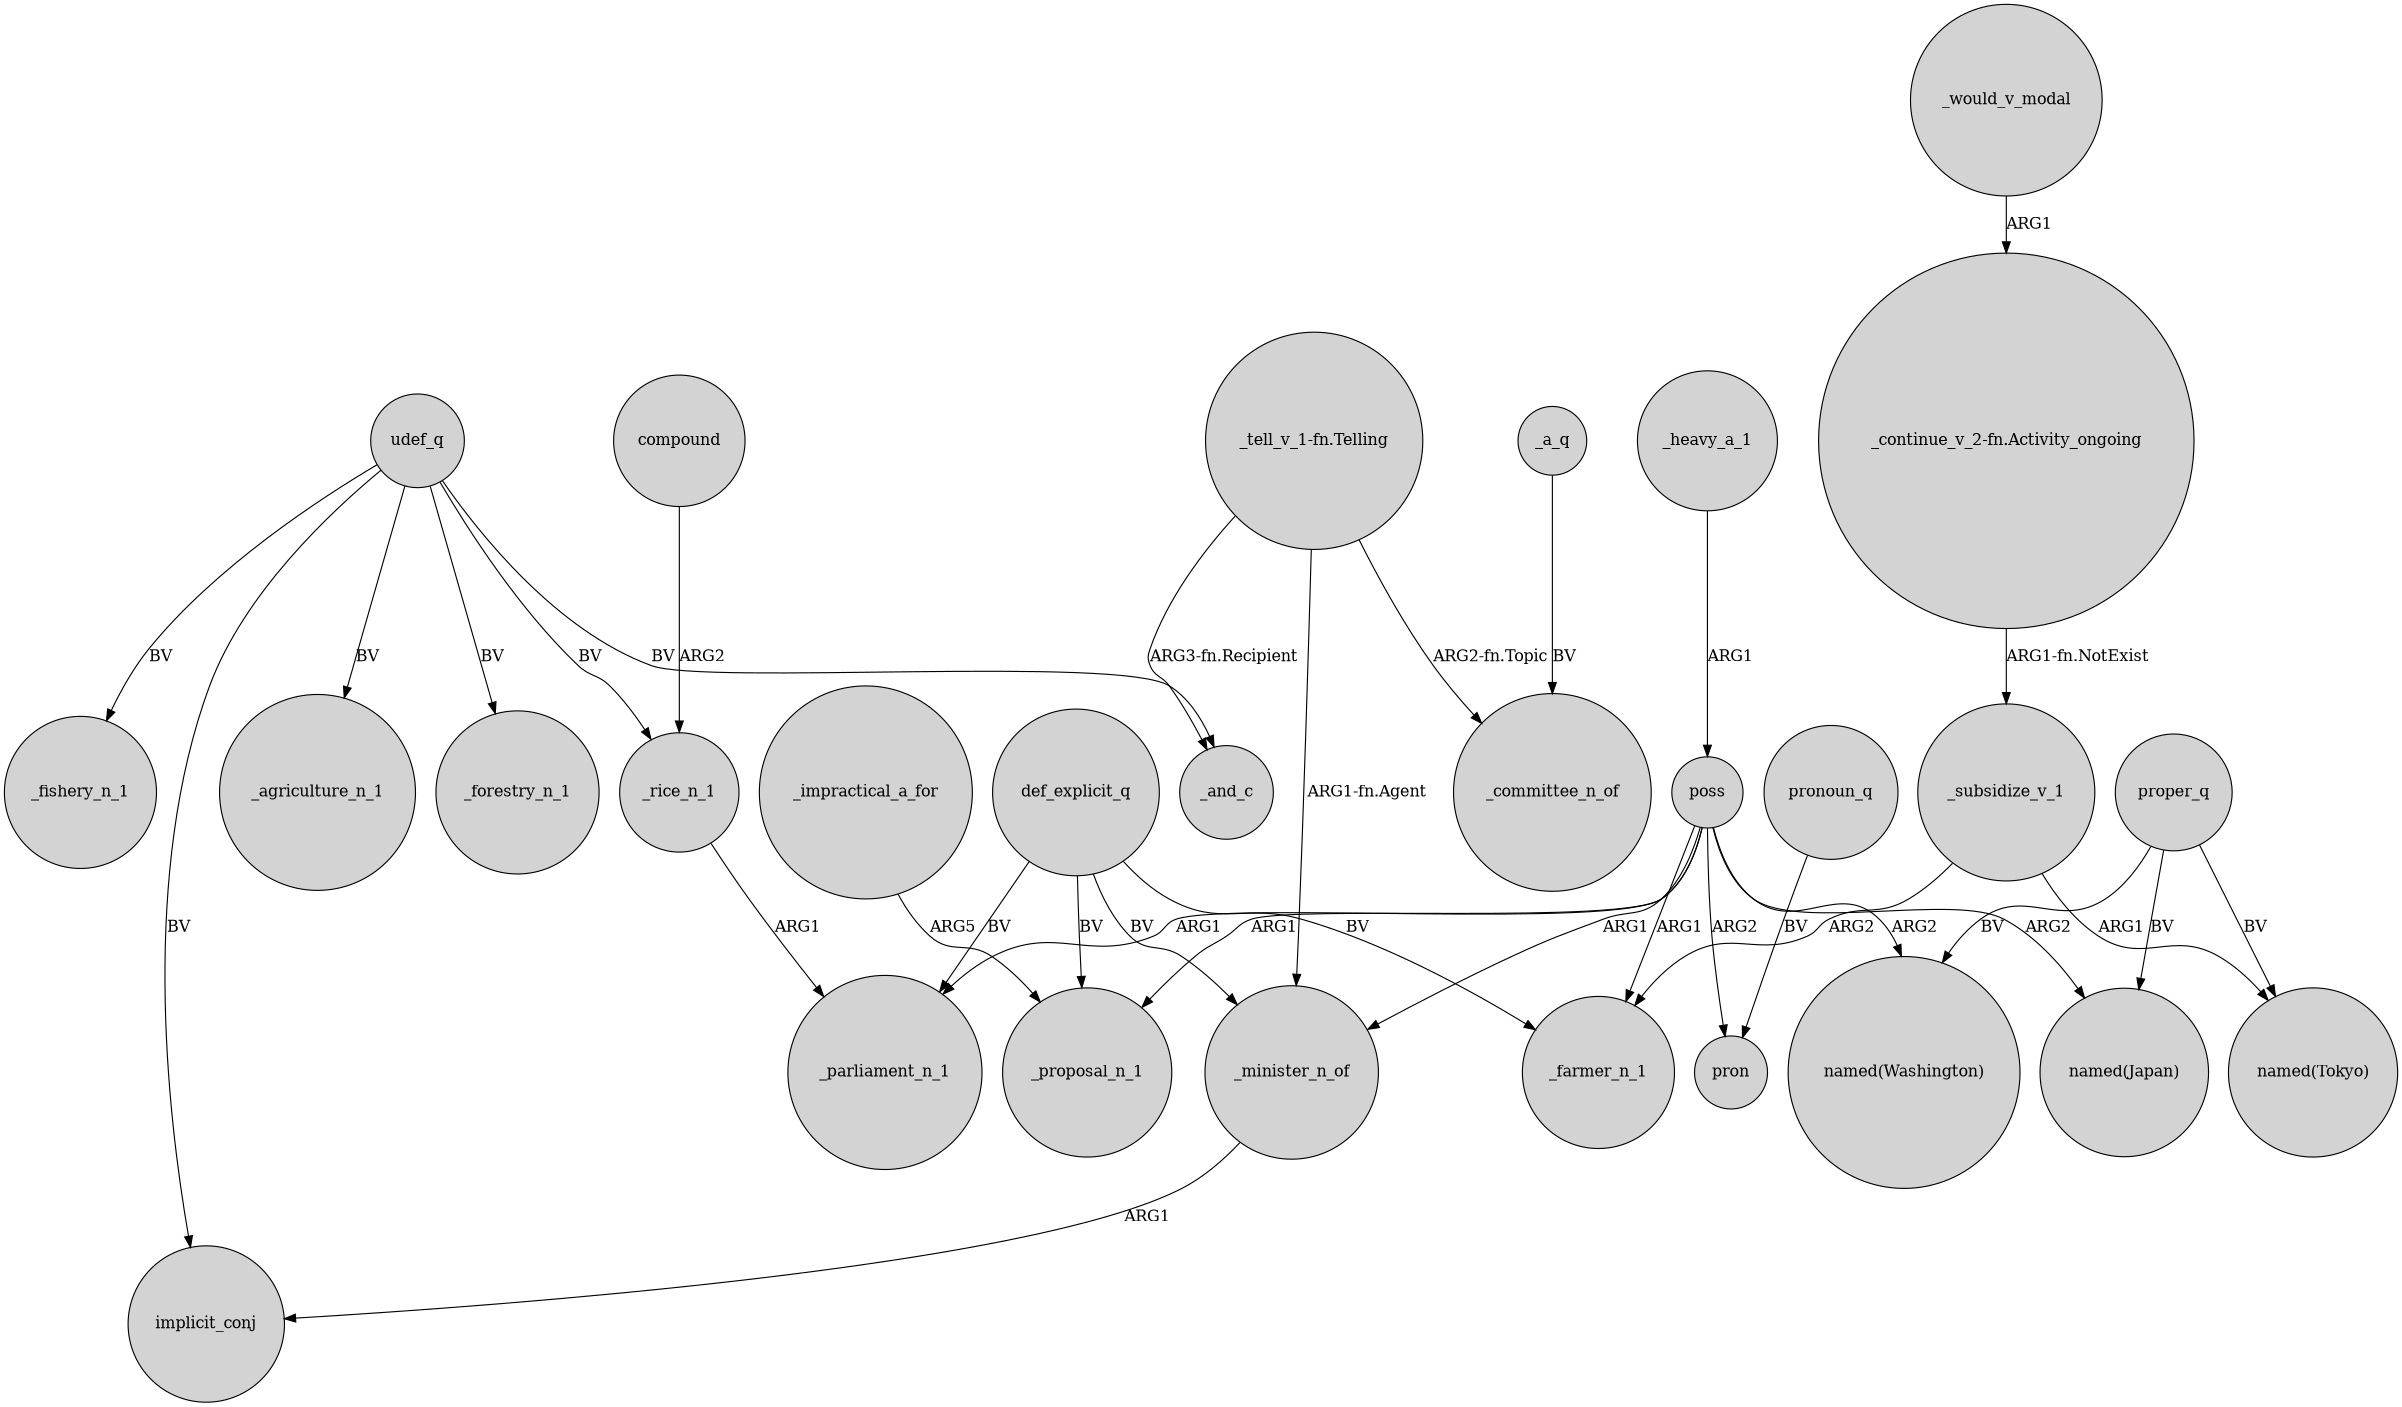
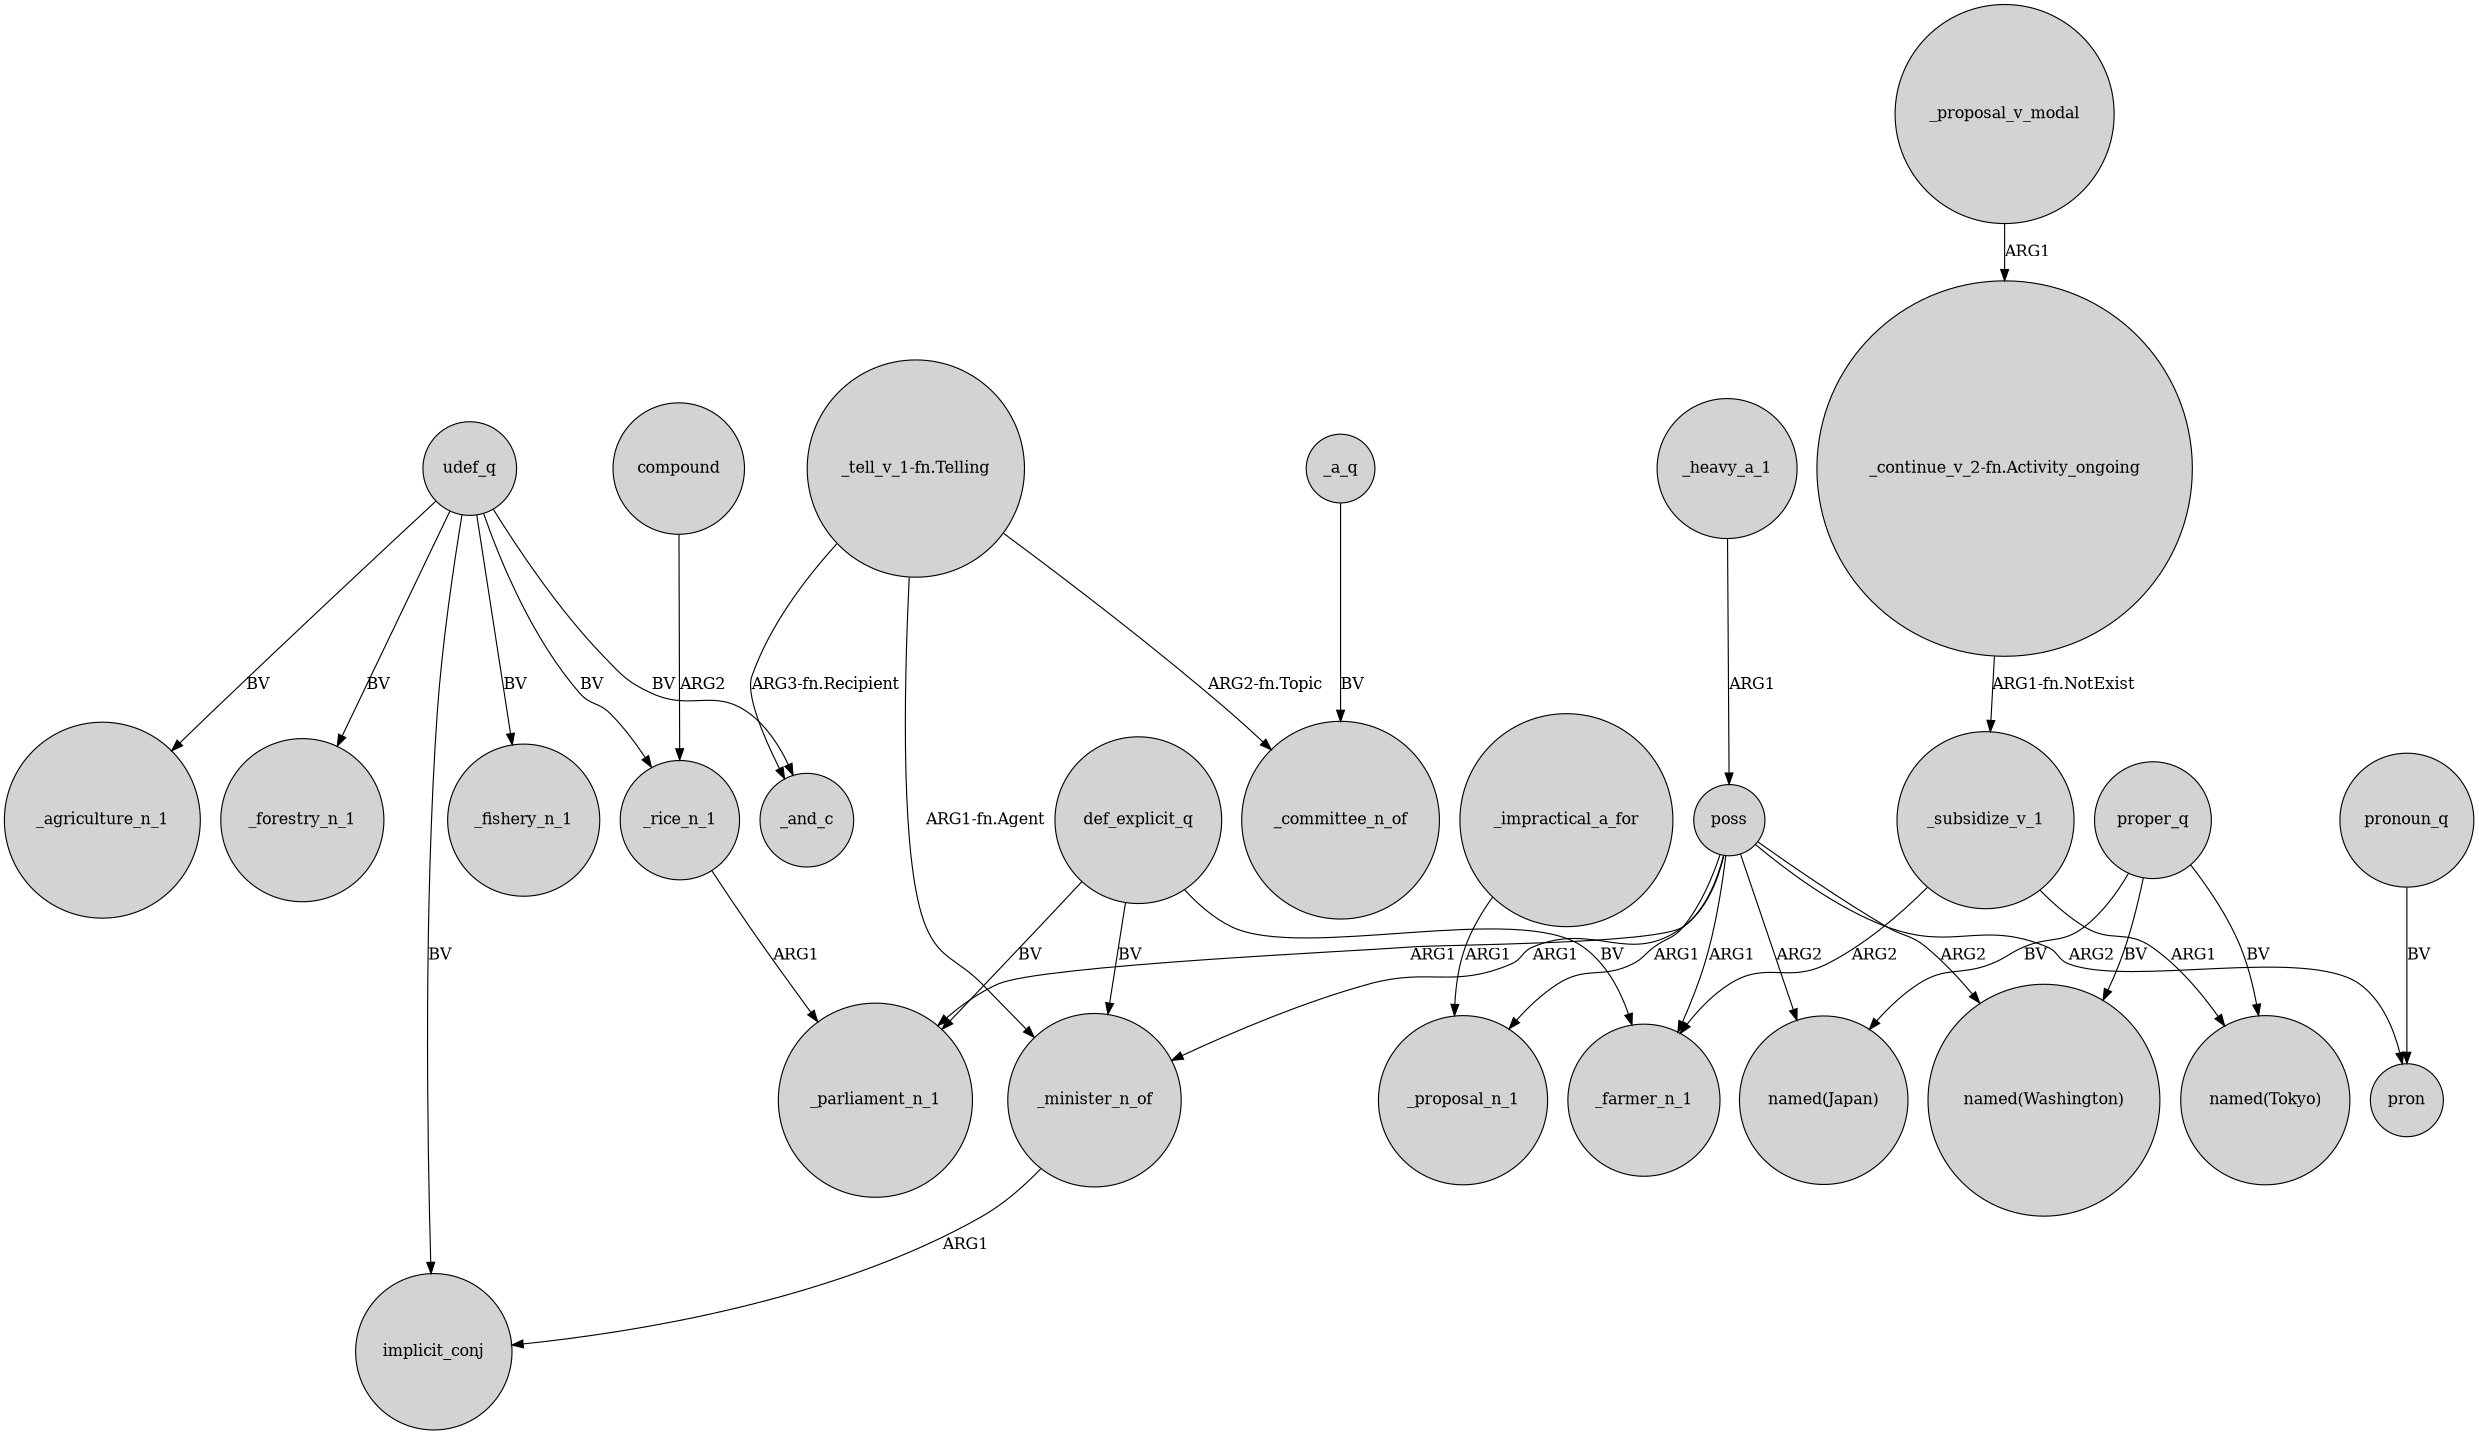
(2006, 100) -> (2005, 114)
(1079, 926) -> none
(953, 928) -> (1488, 955)
